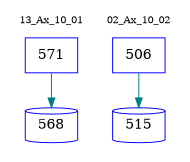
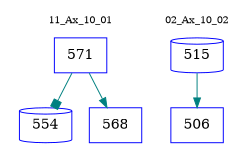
(51, 21) -> (81, 21)
(139, 86) -> (197, 86)
none -> (46, 125)
(51, 125) -> (116, 125)
